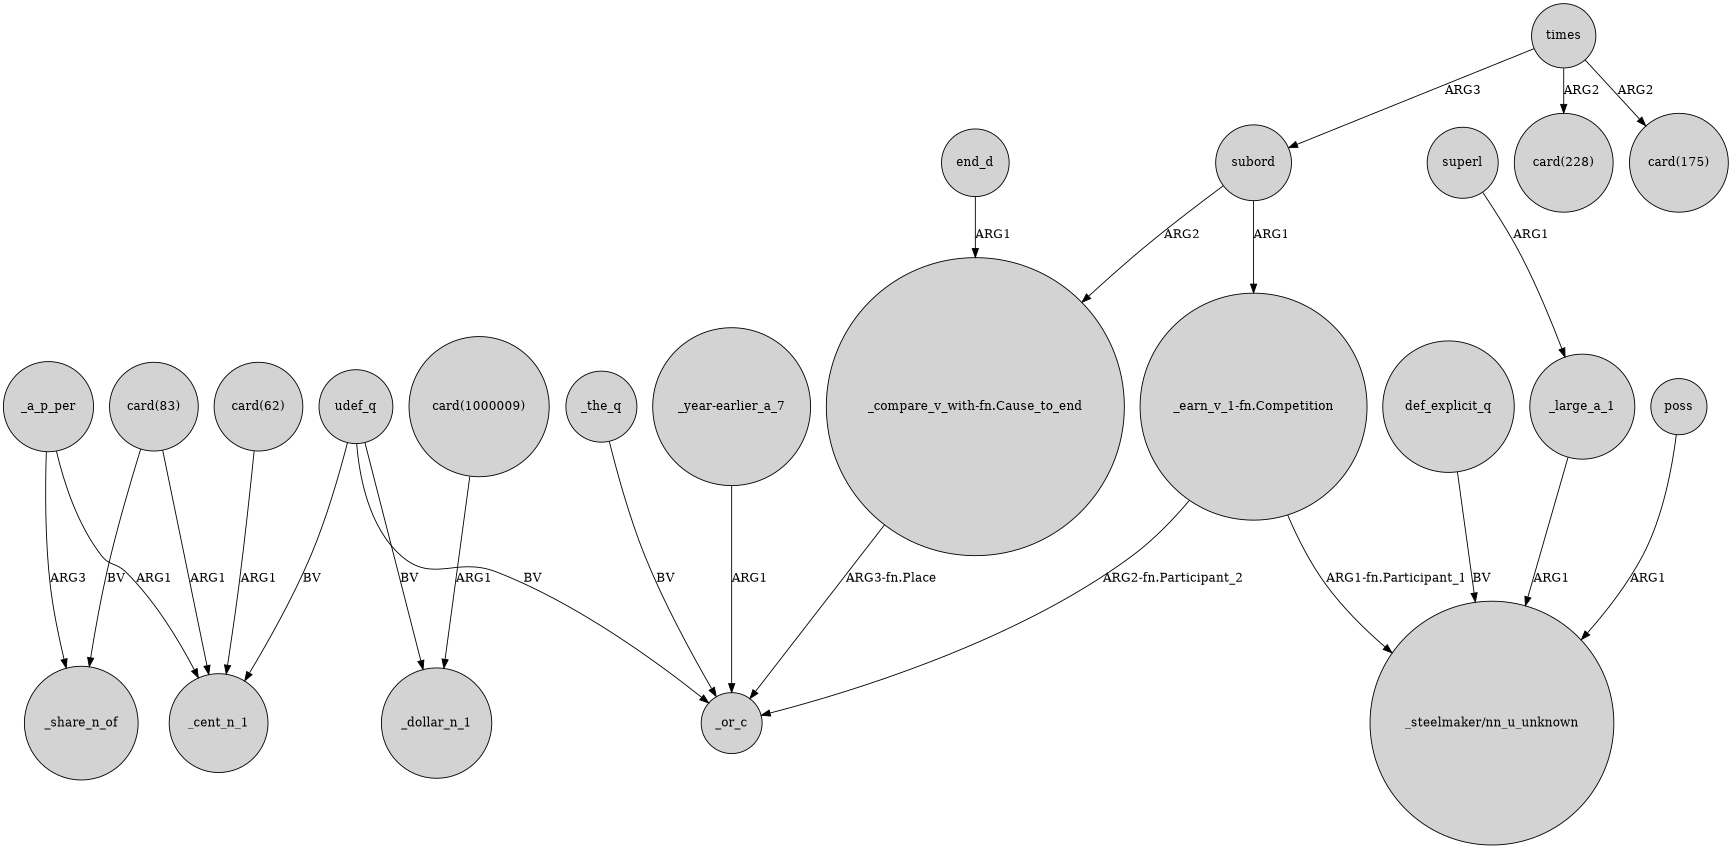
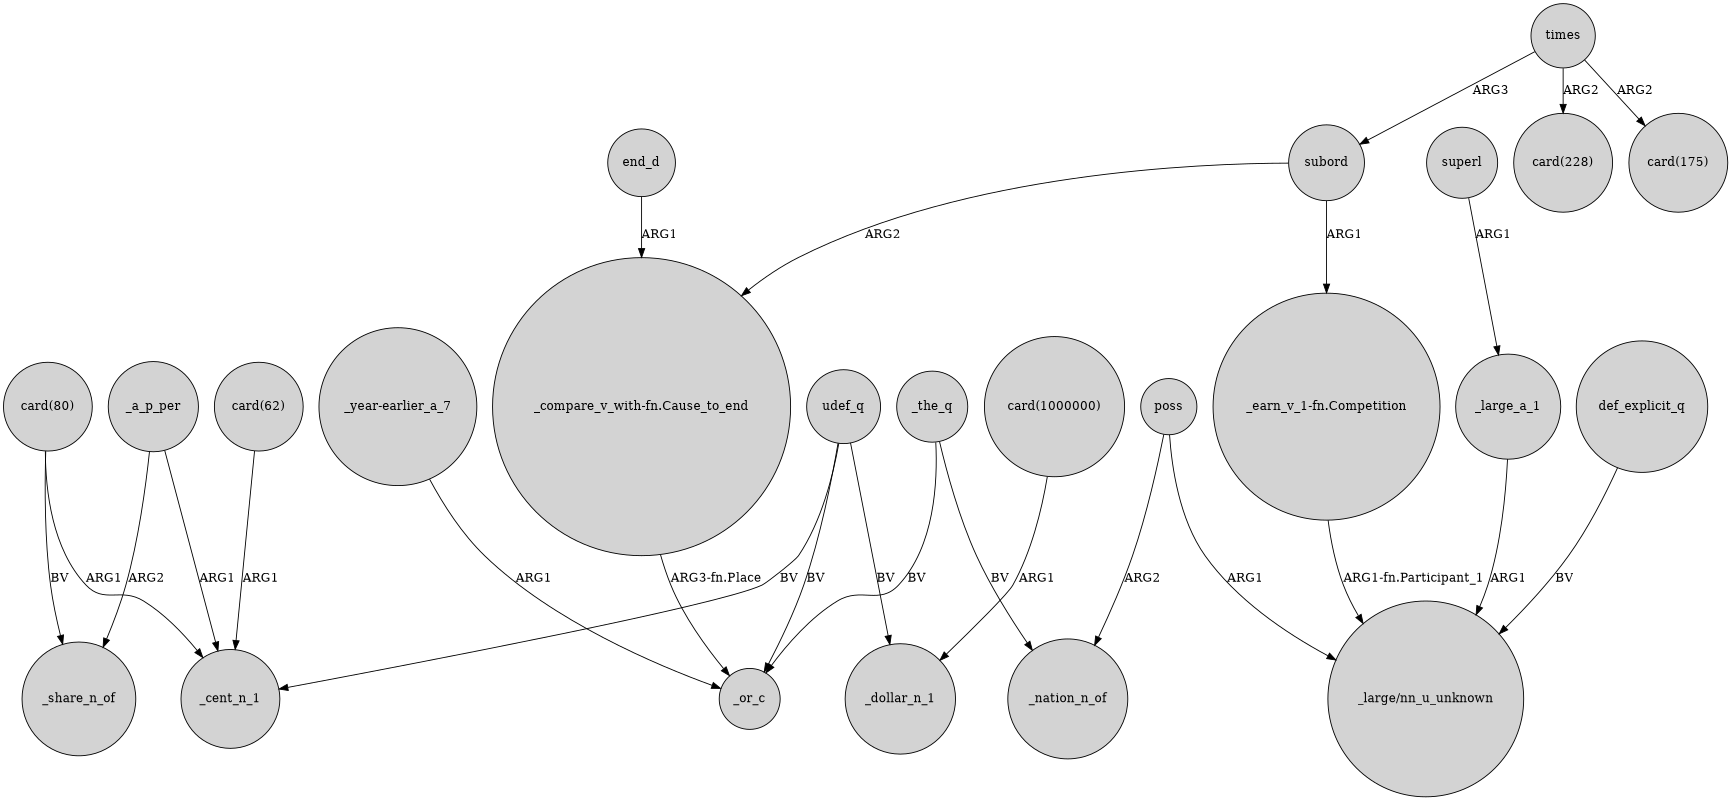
(154, 407) -> (48, 407)
(479, 407) -> (1054, 407)
(68, 578) -> (147, 578)
(995, 635) -> none
none -> (1068, 699)
(1492, 723) -> (1426, 699)
